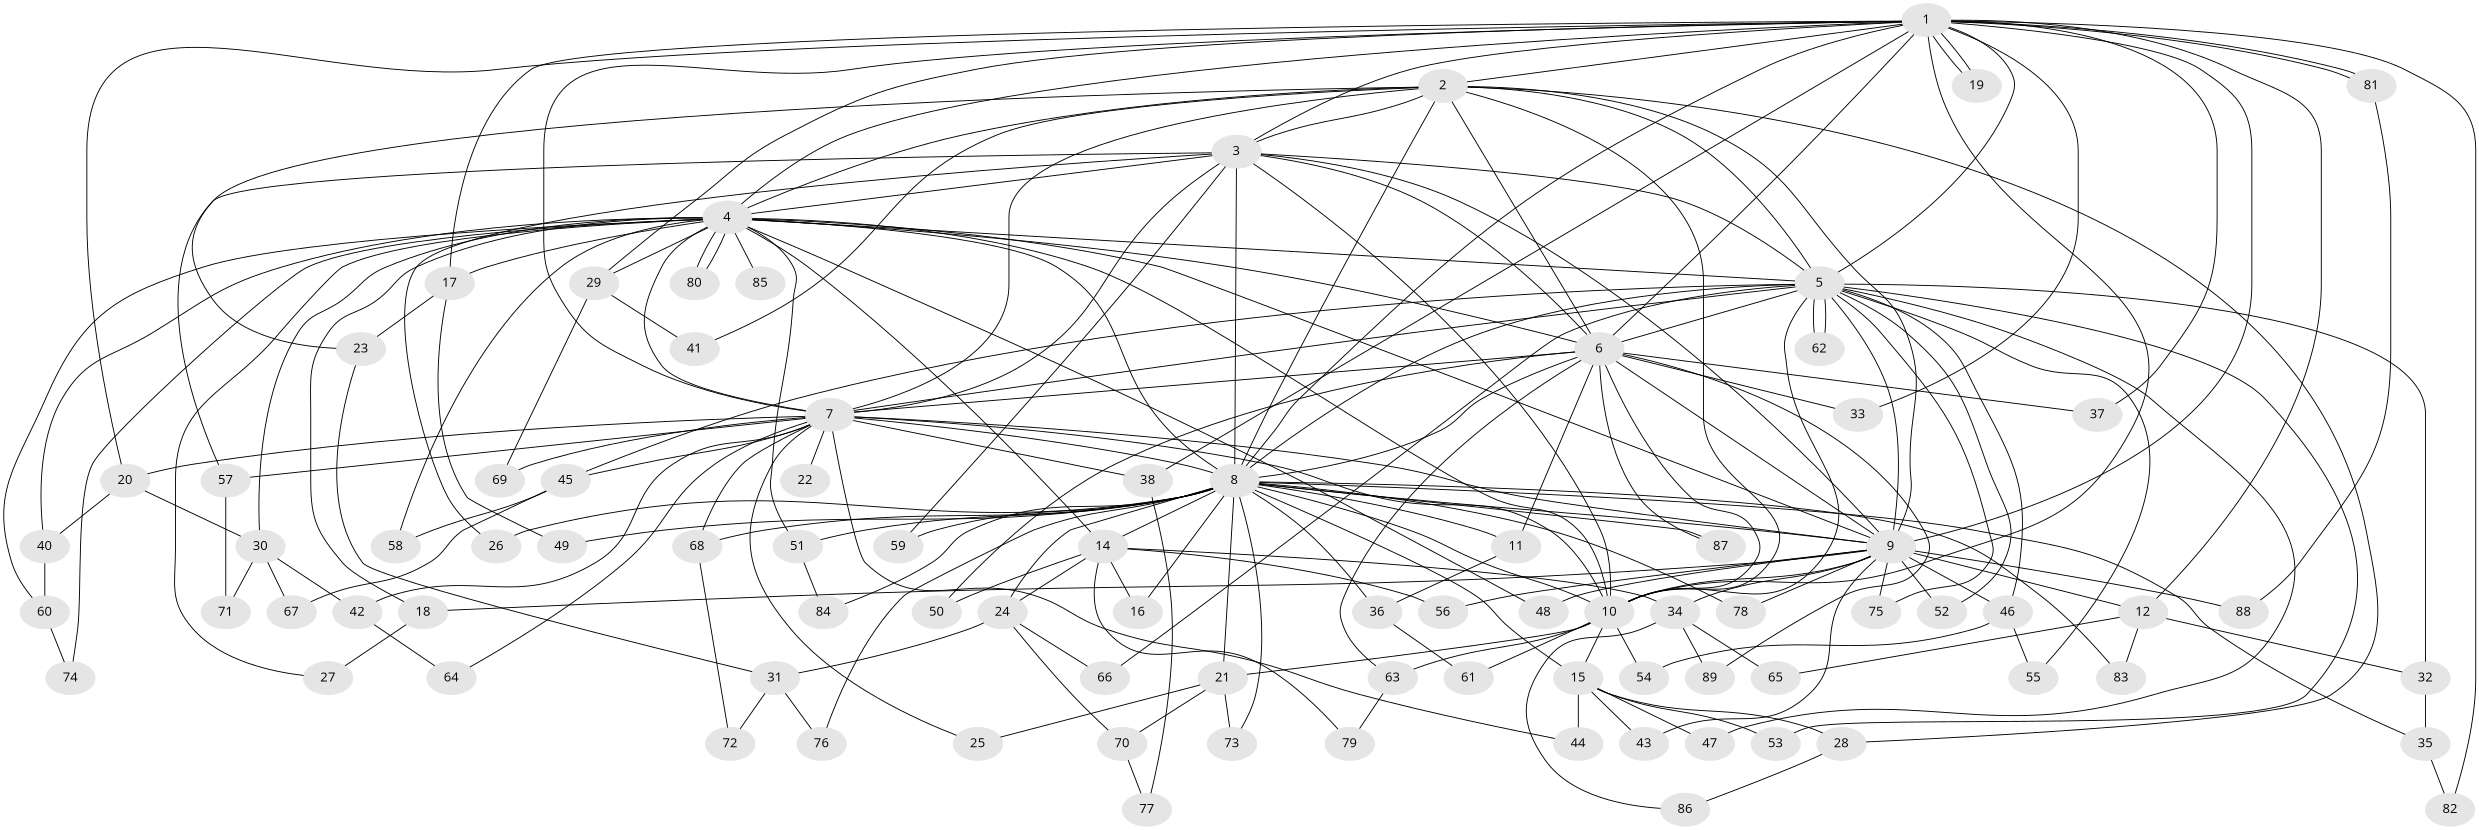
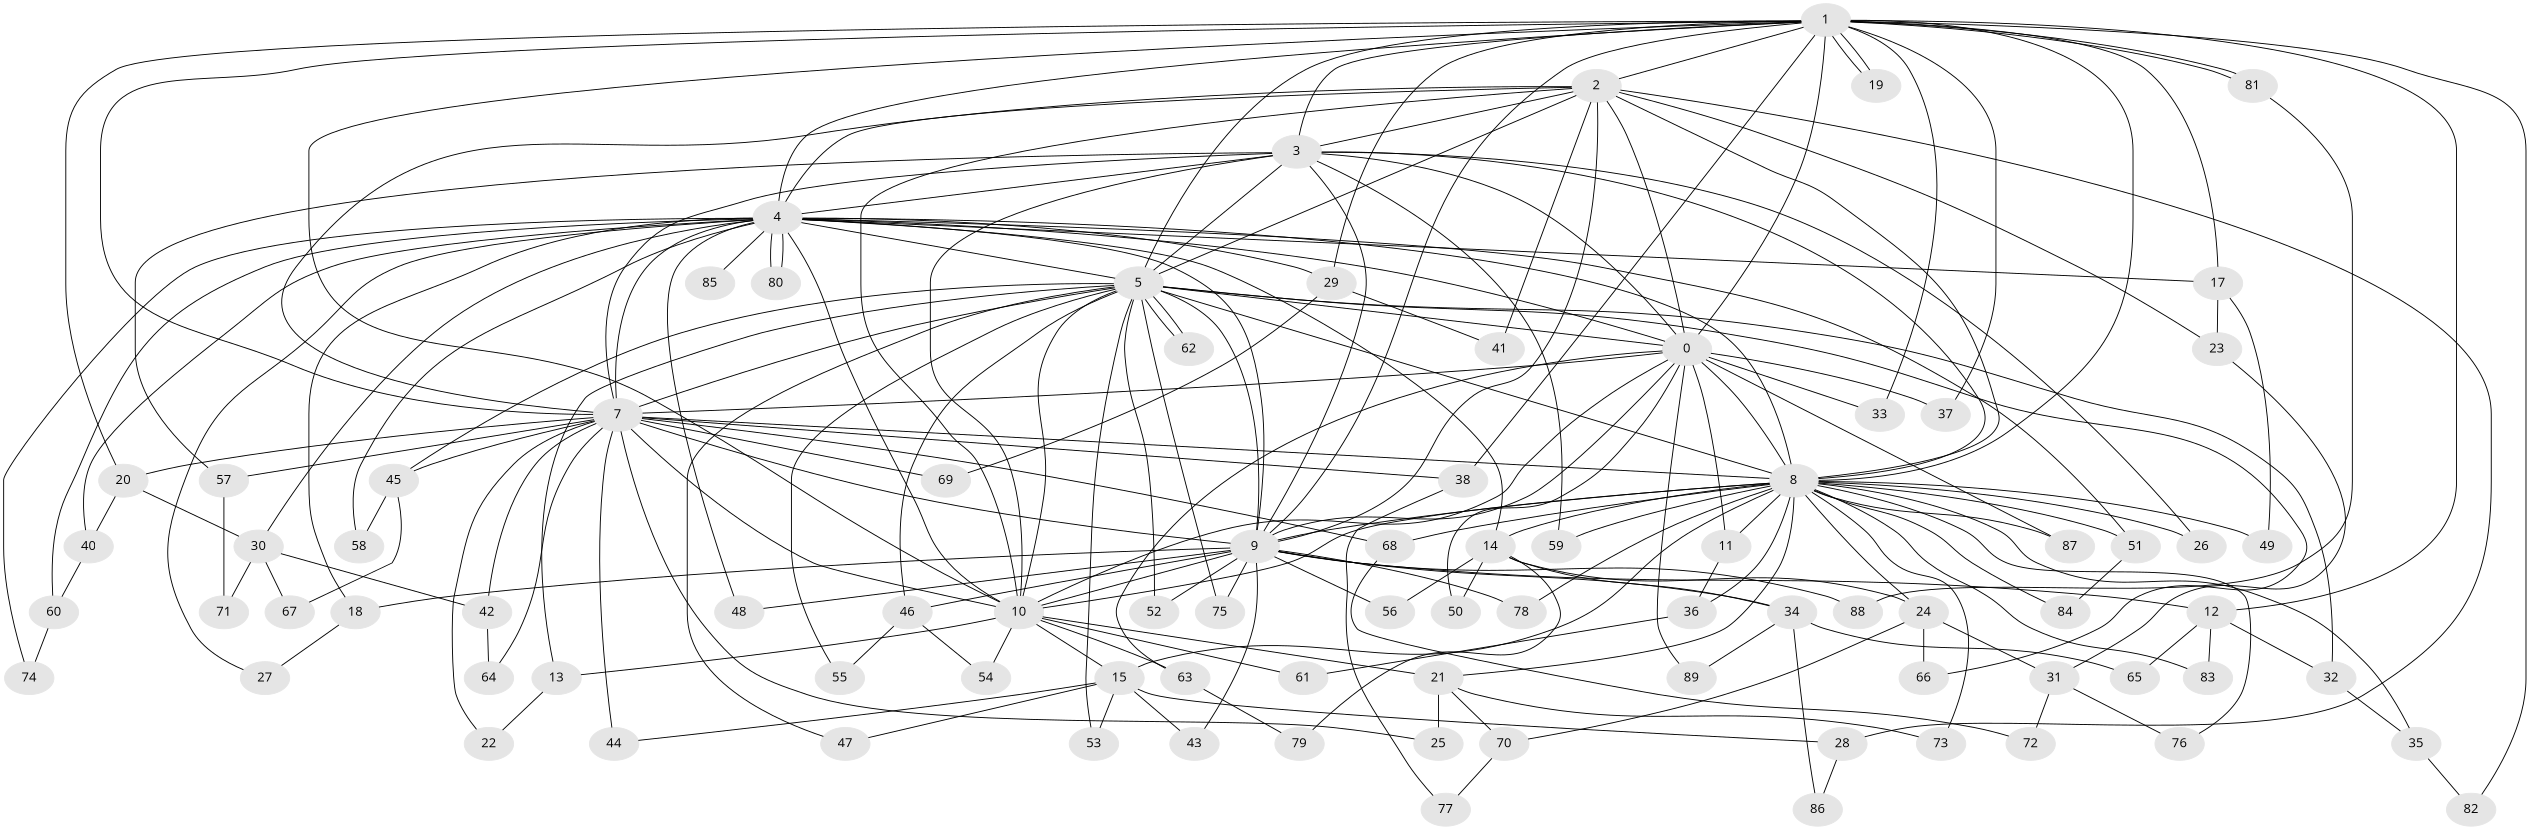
(1599, 349) -> (1687, 349)
(1138, 612) -> none
none -> (557, 678)
